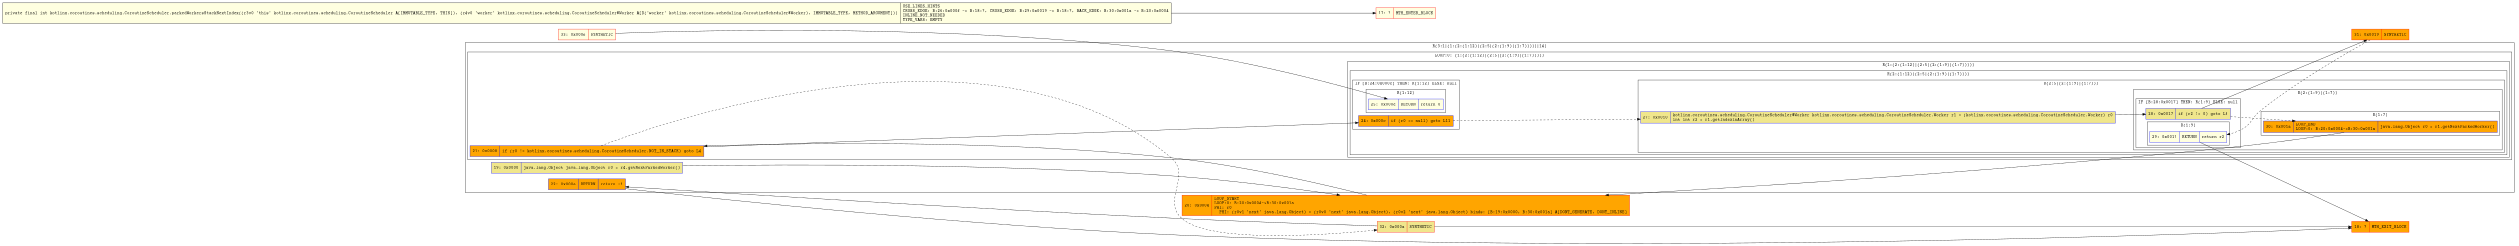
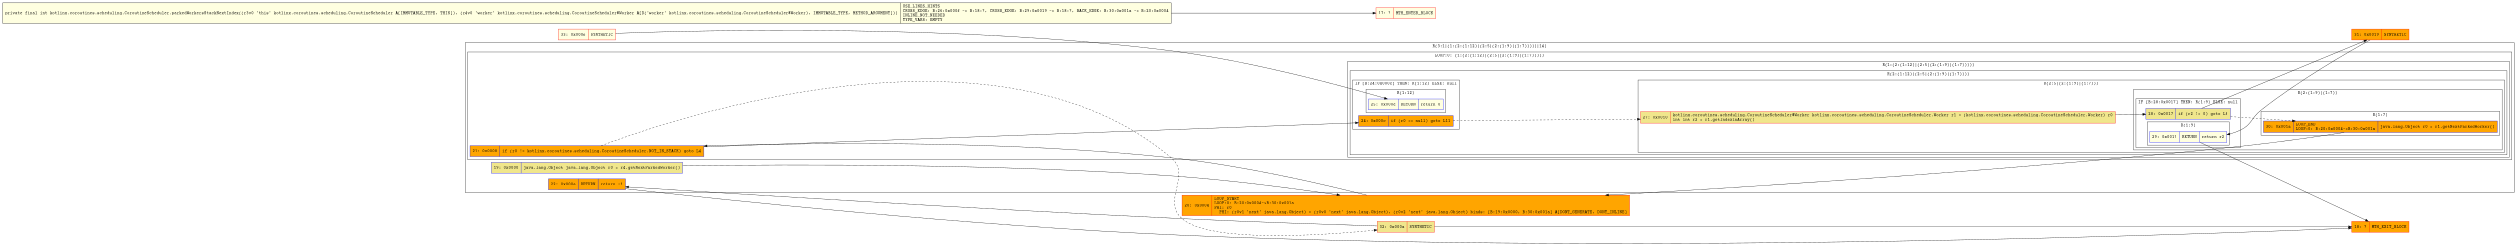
(2297, 84) -> (2297, 84)
(1878, 117) -> (1878, 117)
